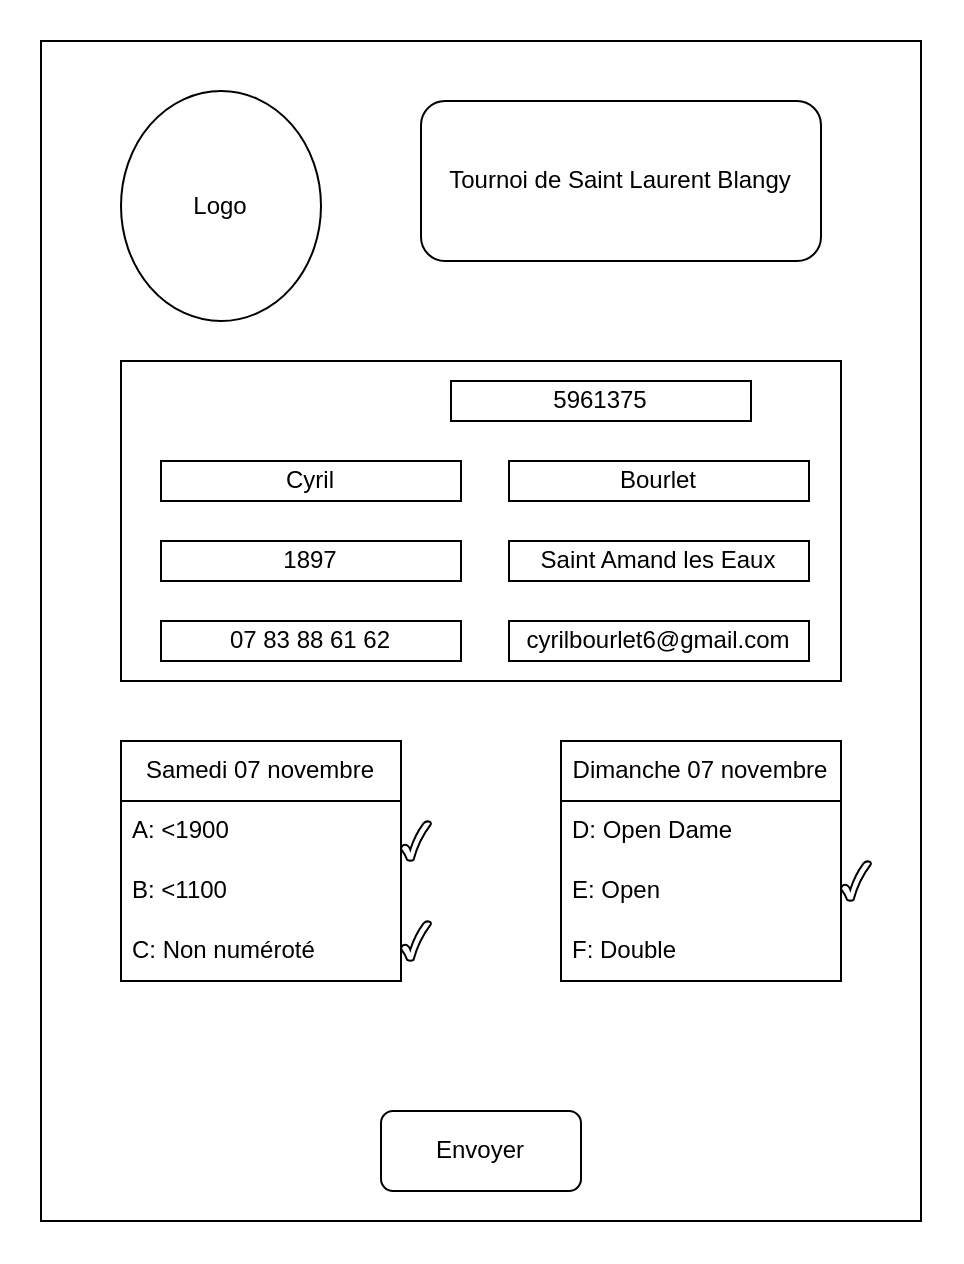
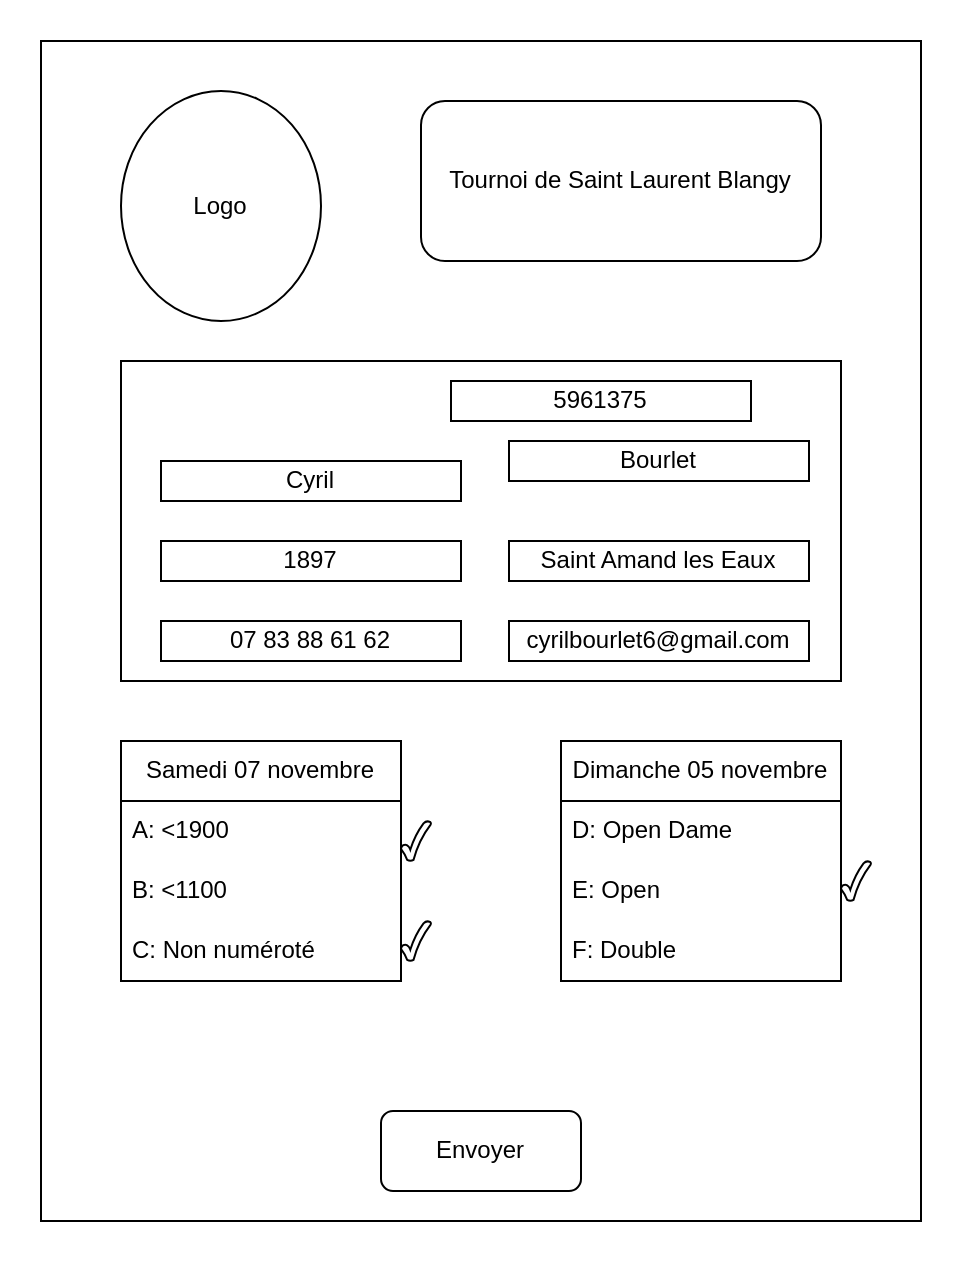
(659, 481) -> (659, 461)
(701, 771) -> (701, 771)
